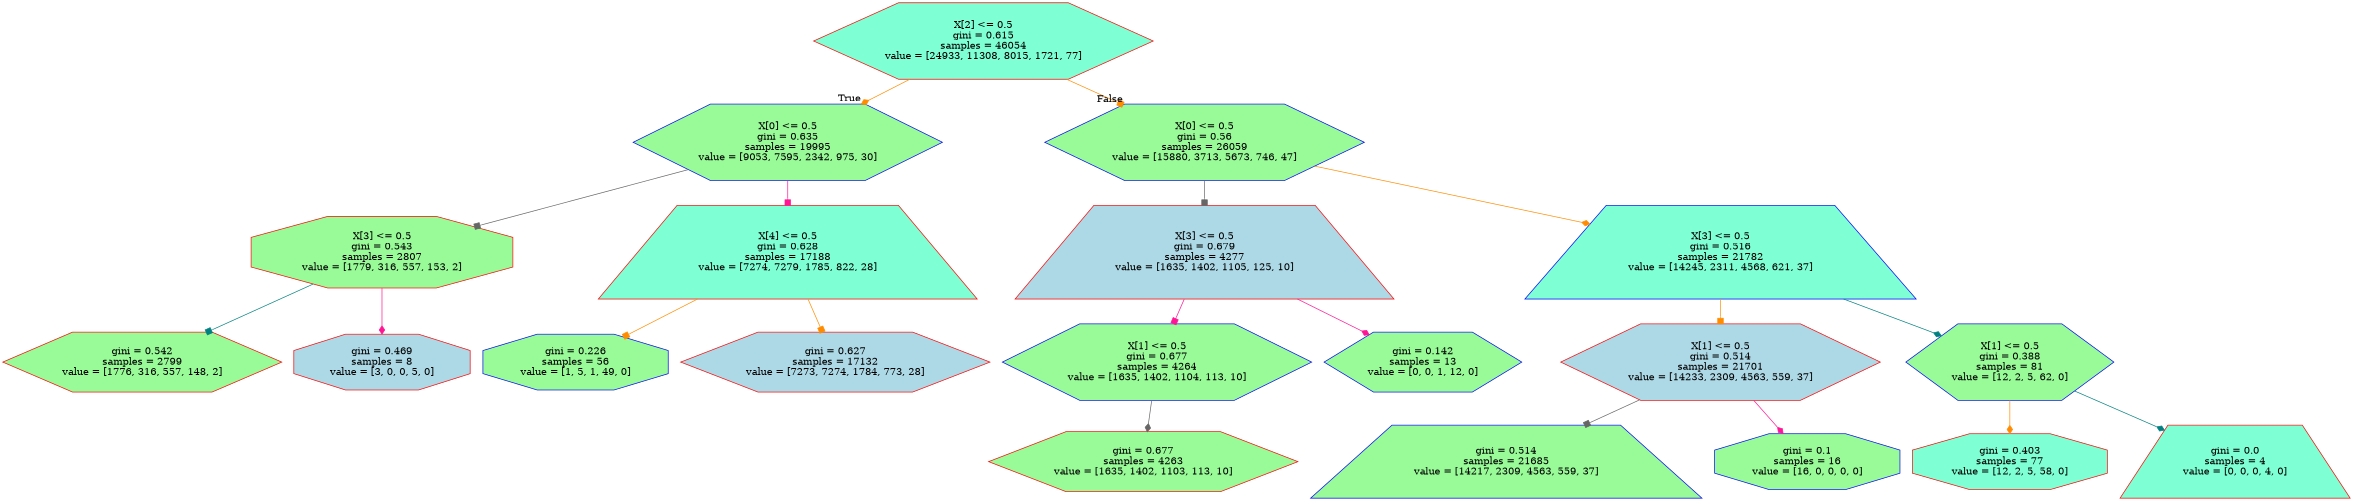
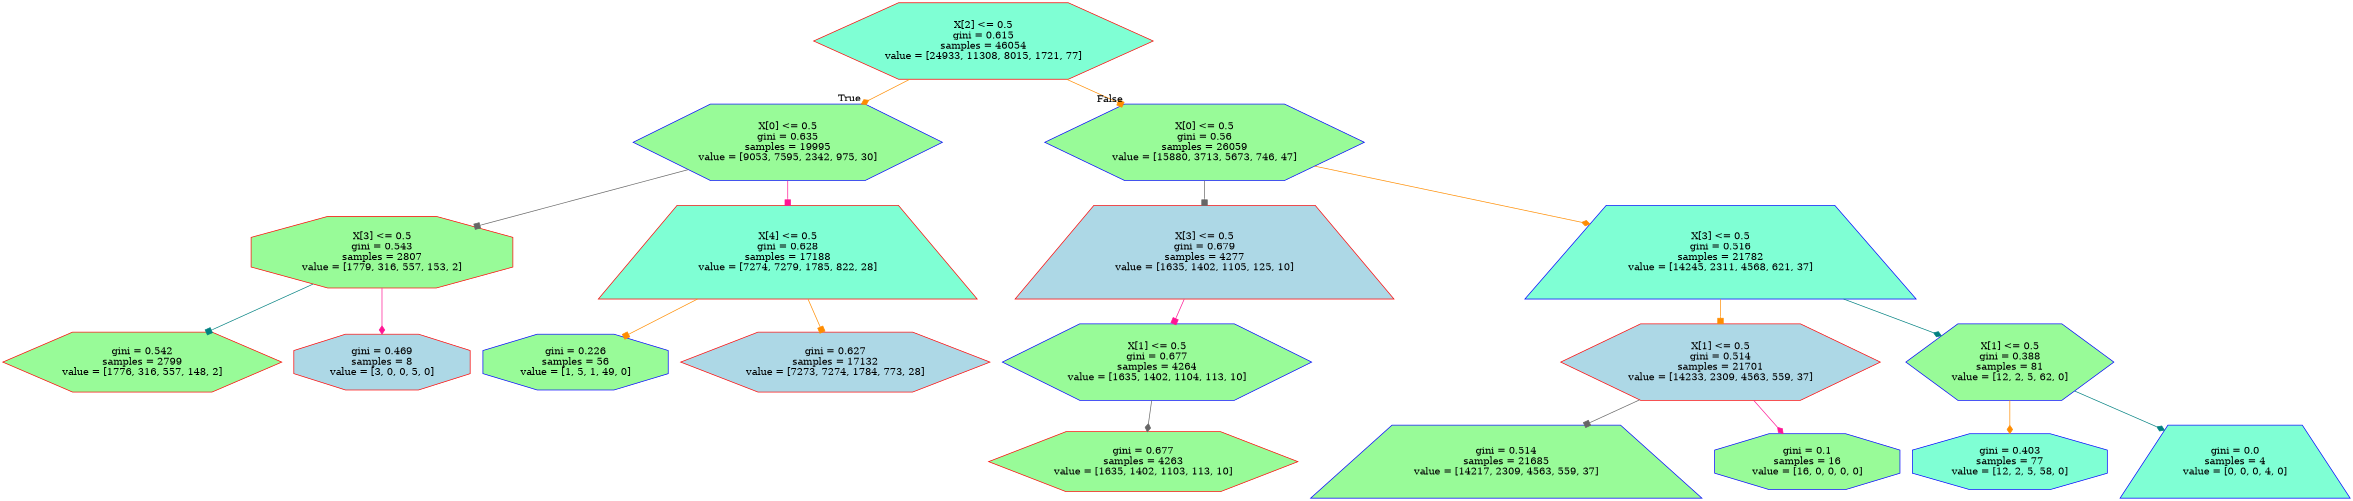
(1423, 362) -> none
(2010, 462) -> (2010, 462)
(2235, 462) -> (2235, 462)
